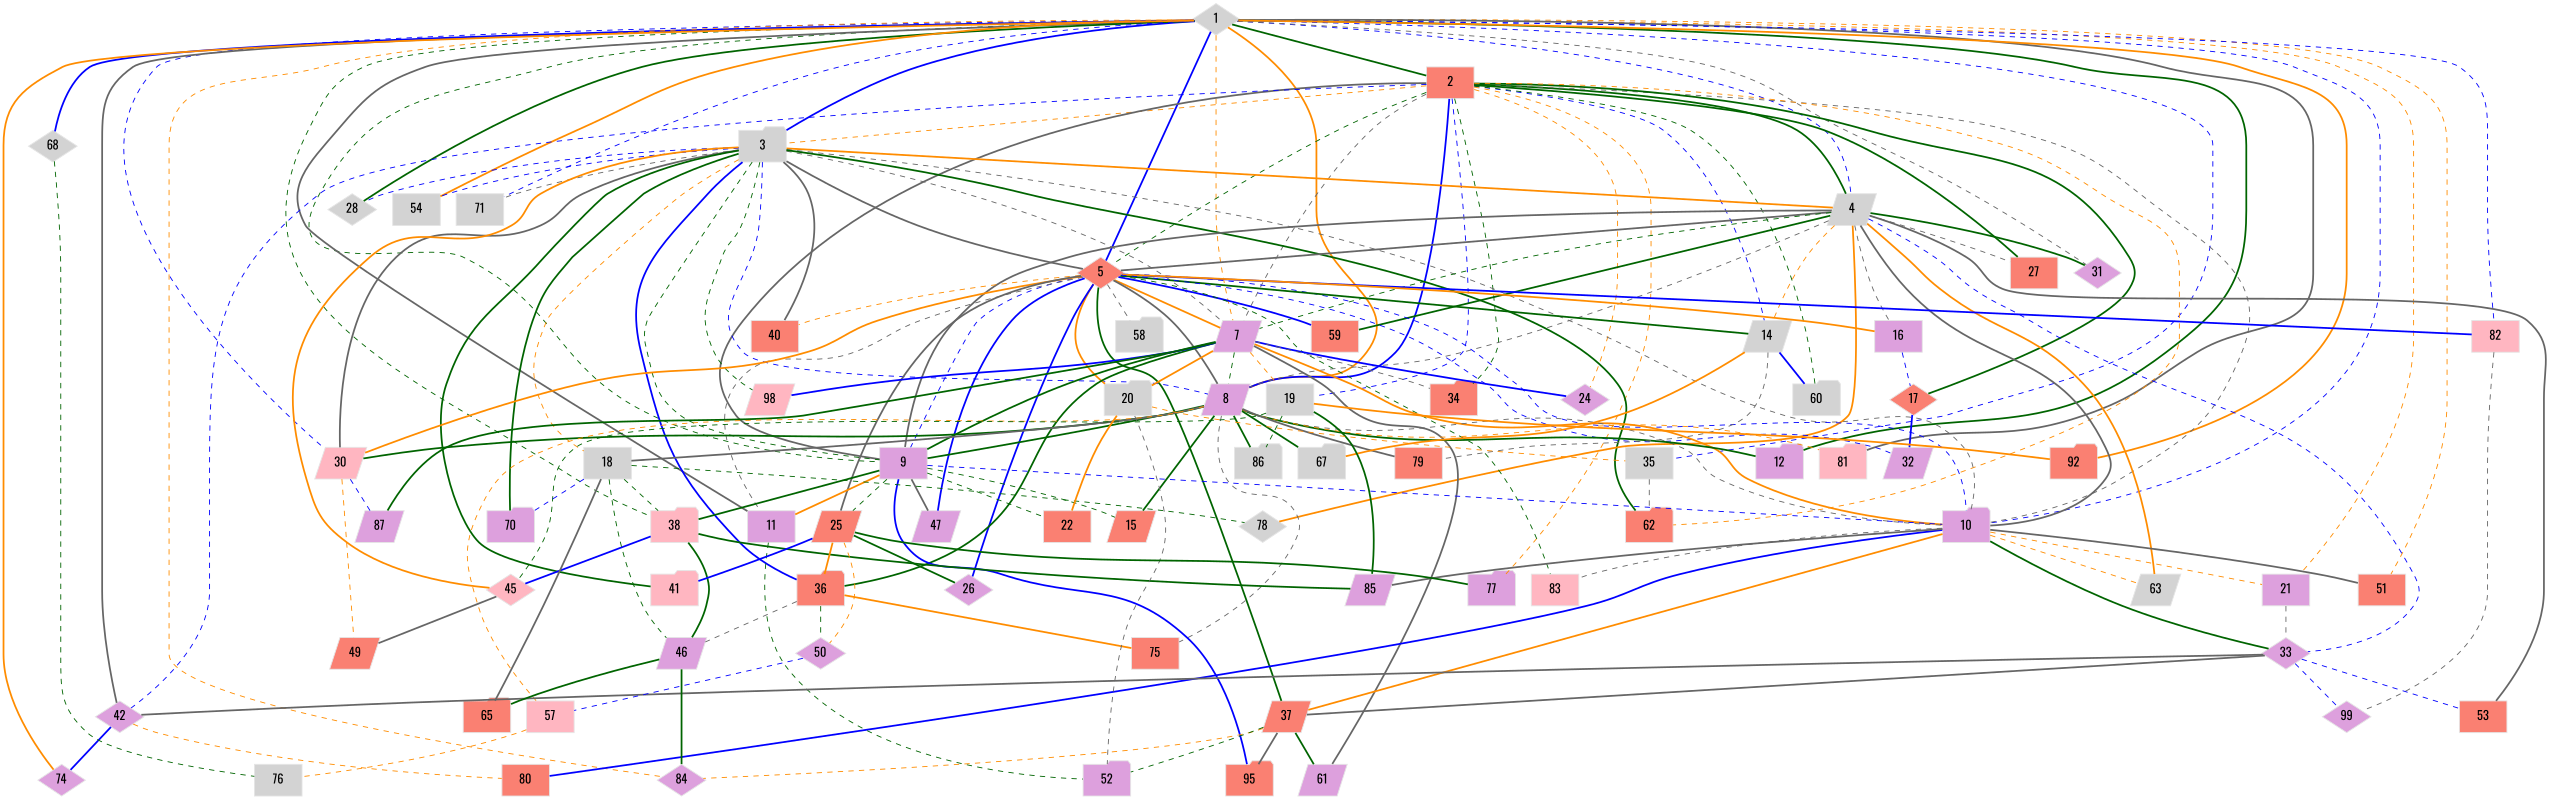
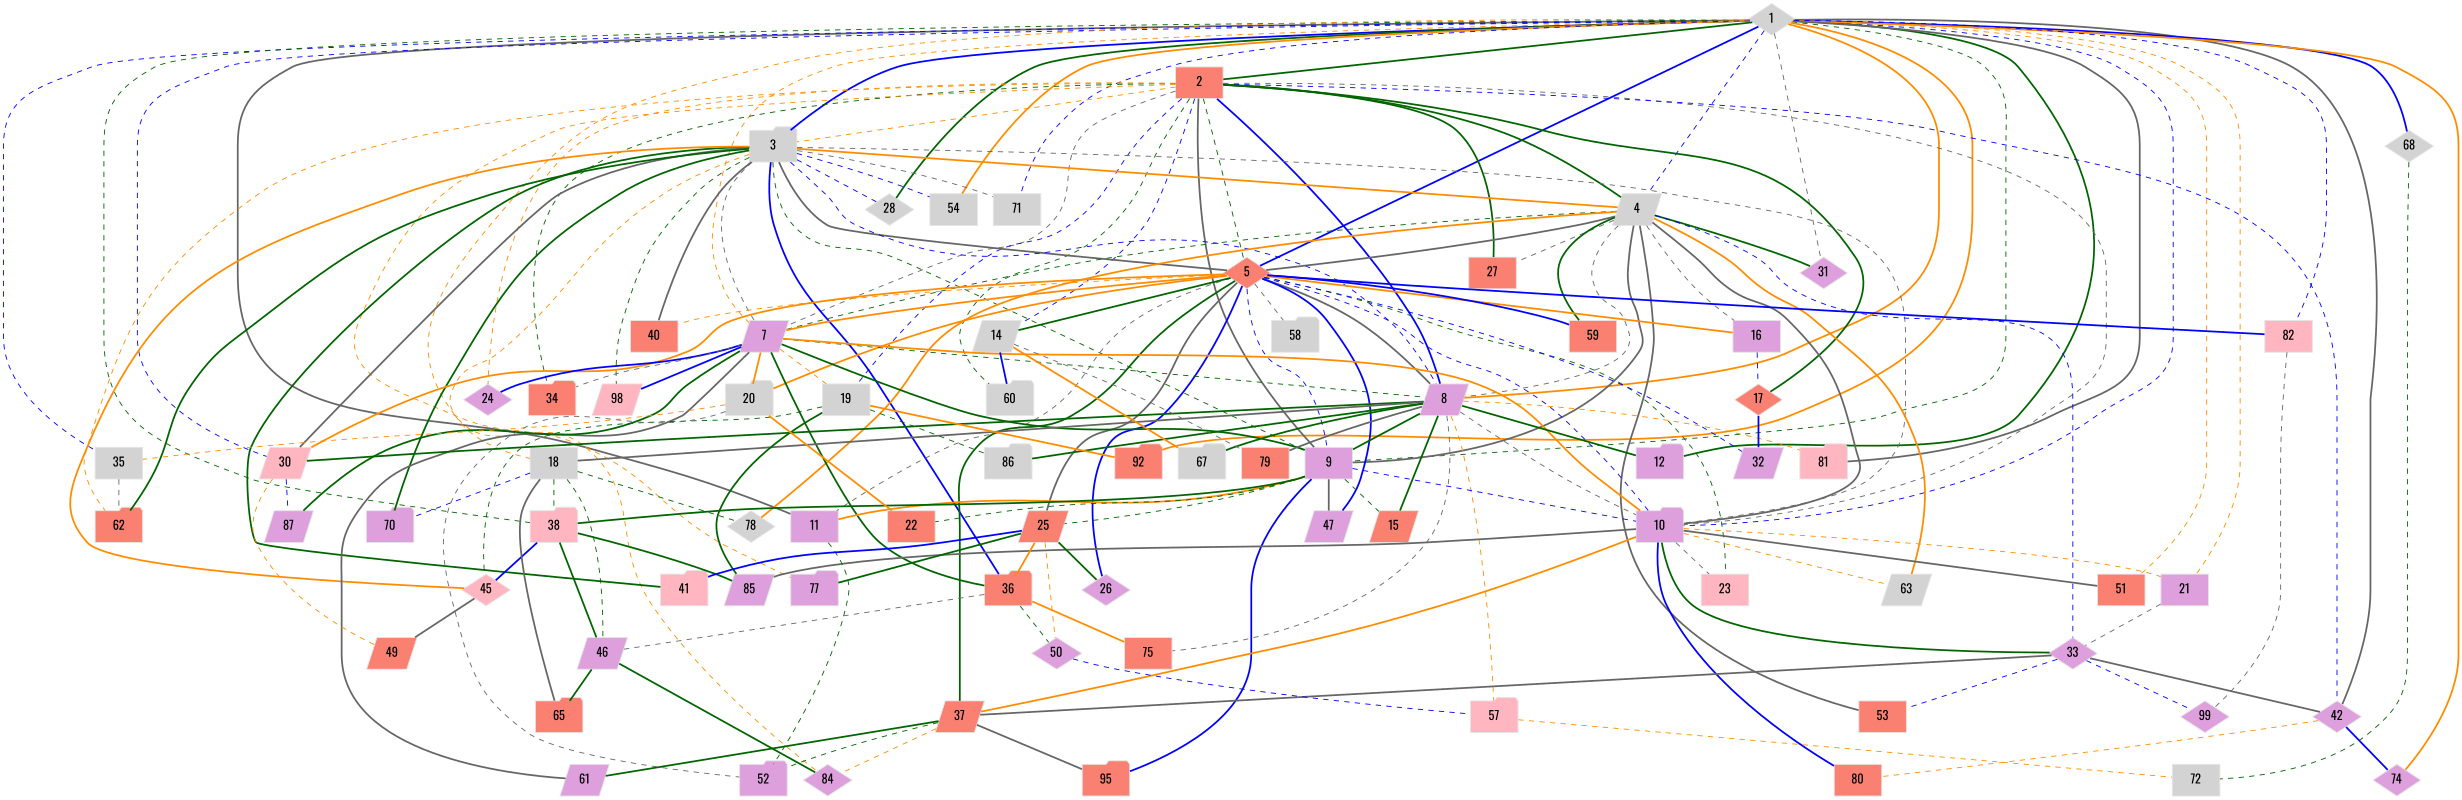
(1798, 269) -> none
(1555, 590) -> (1725, 590)
(550, 717) -> (1494, 717)
(278, 780) -> (2196, 780)
